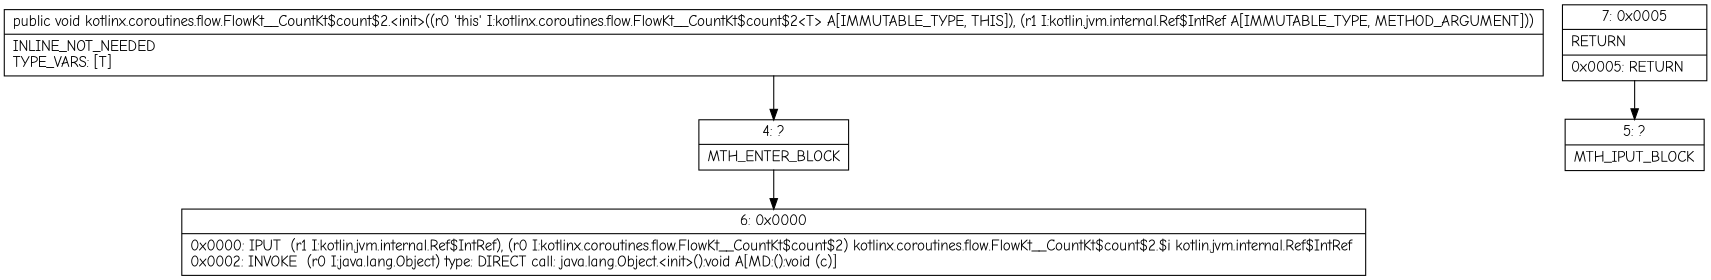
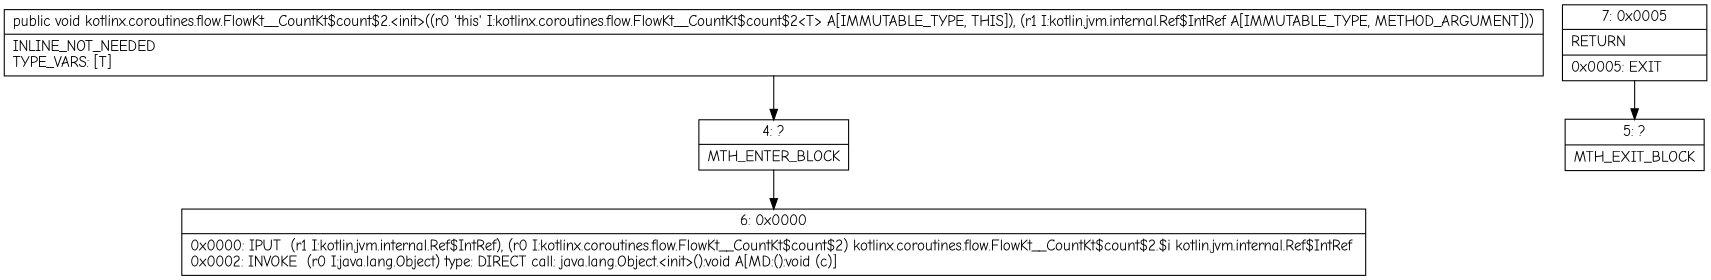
(1635, 67) -> (1624, 67)
(1634, 157) -> (1635, 157)
